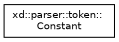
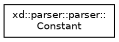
(59, 21) -> (59, 21)
